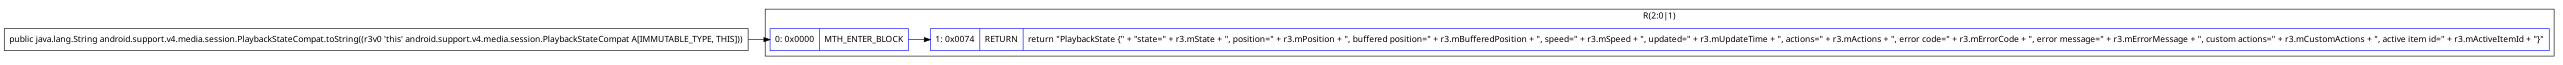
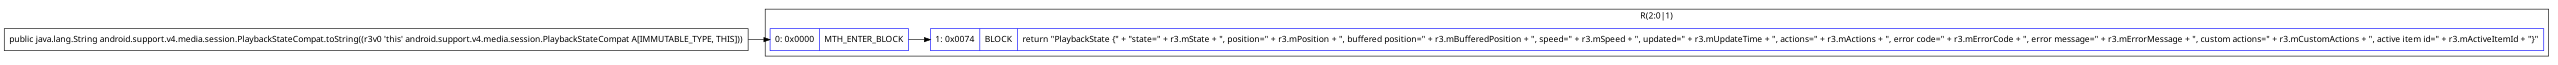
(1001, 39) -> (999, 39)
